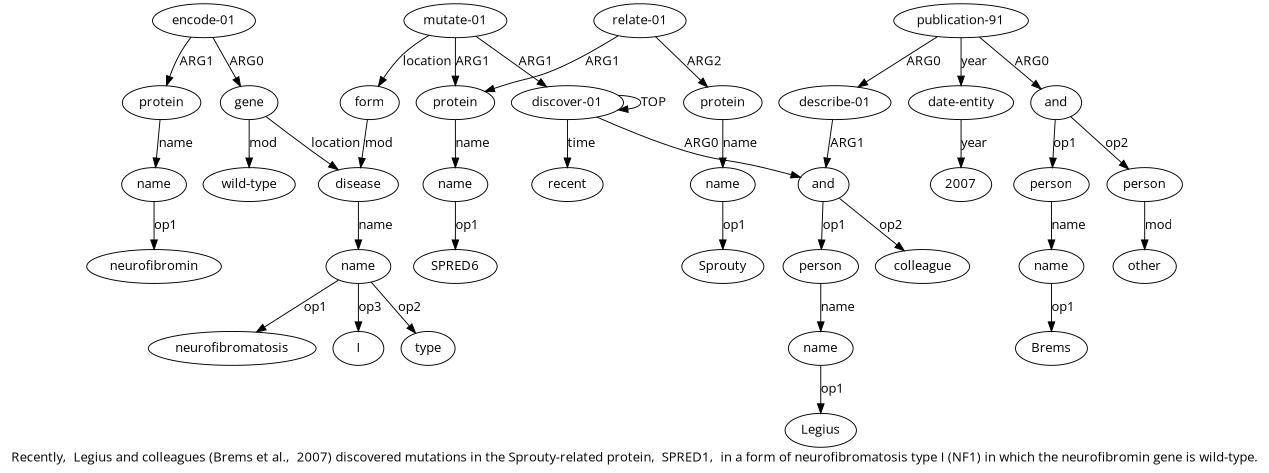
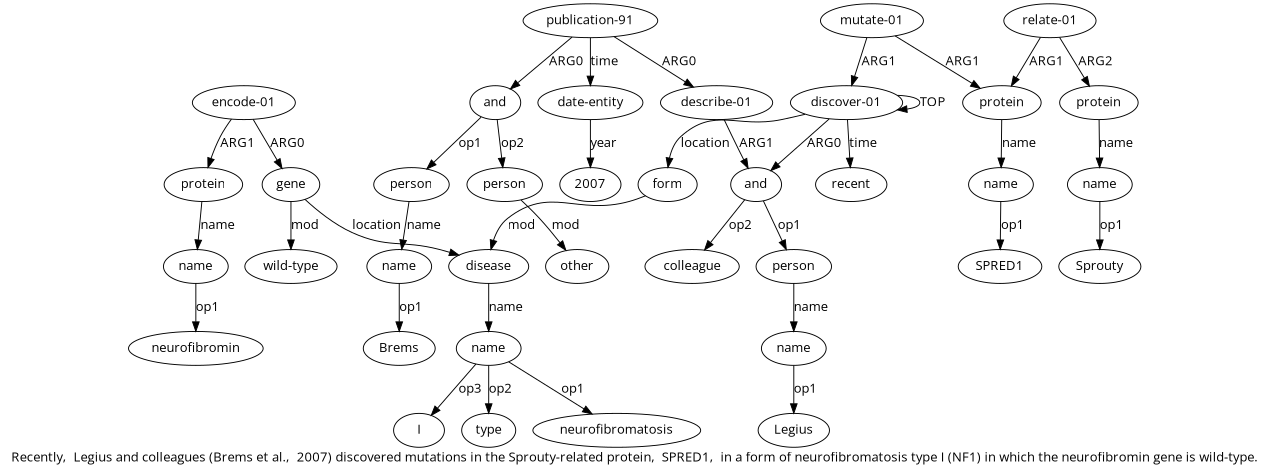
(404, 54) -> (733, 121)
(974, 62) -> (605, 62)
(455, 266) -> (1000, 266)
